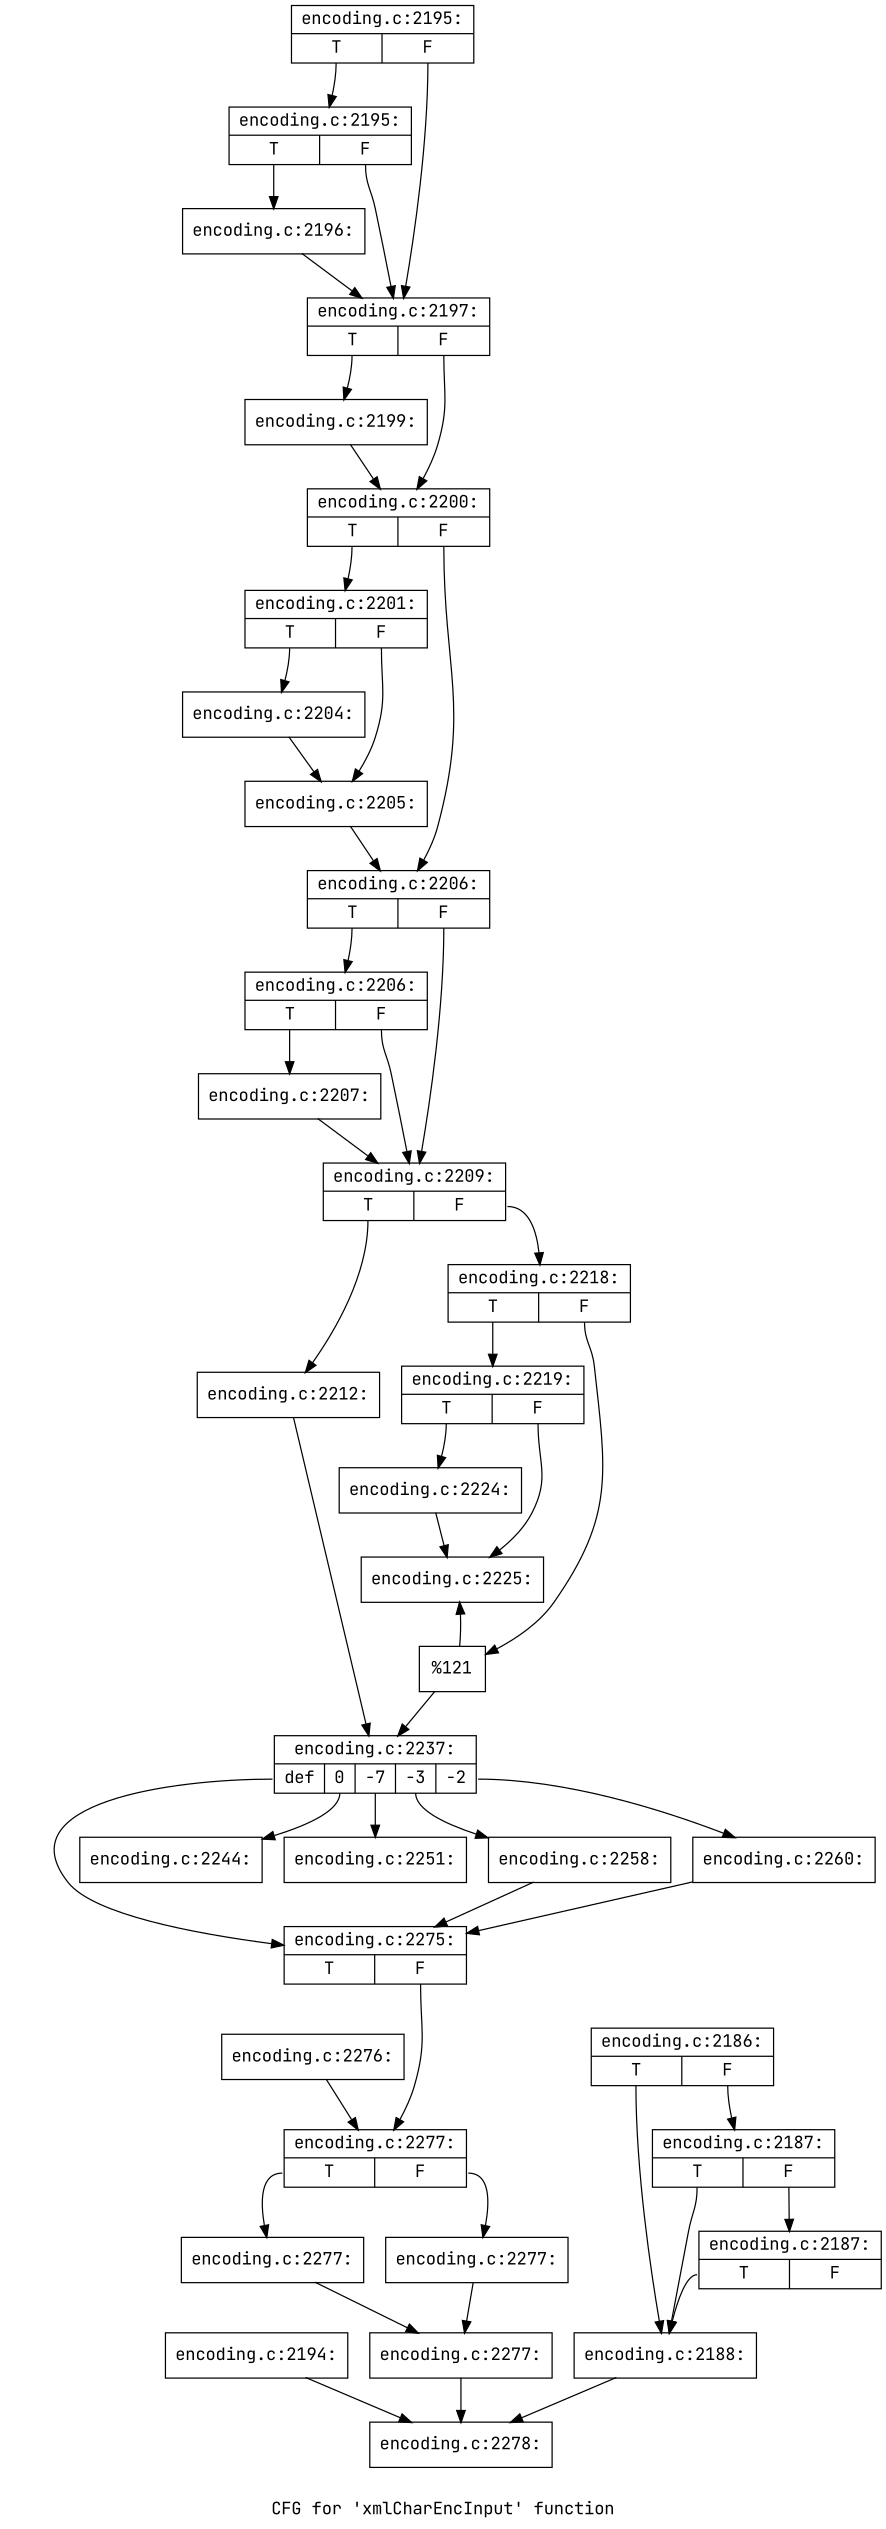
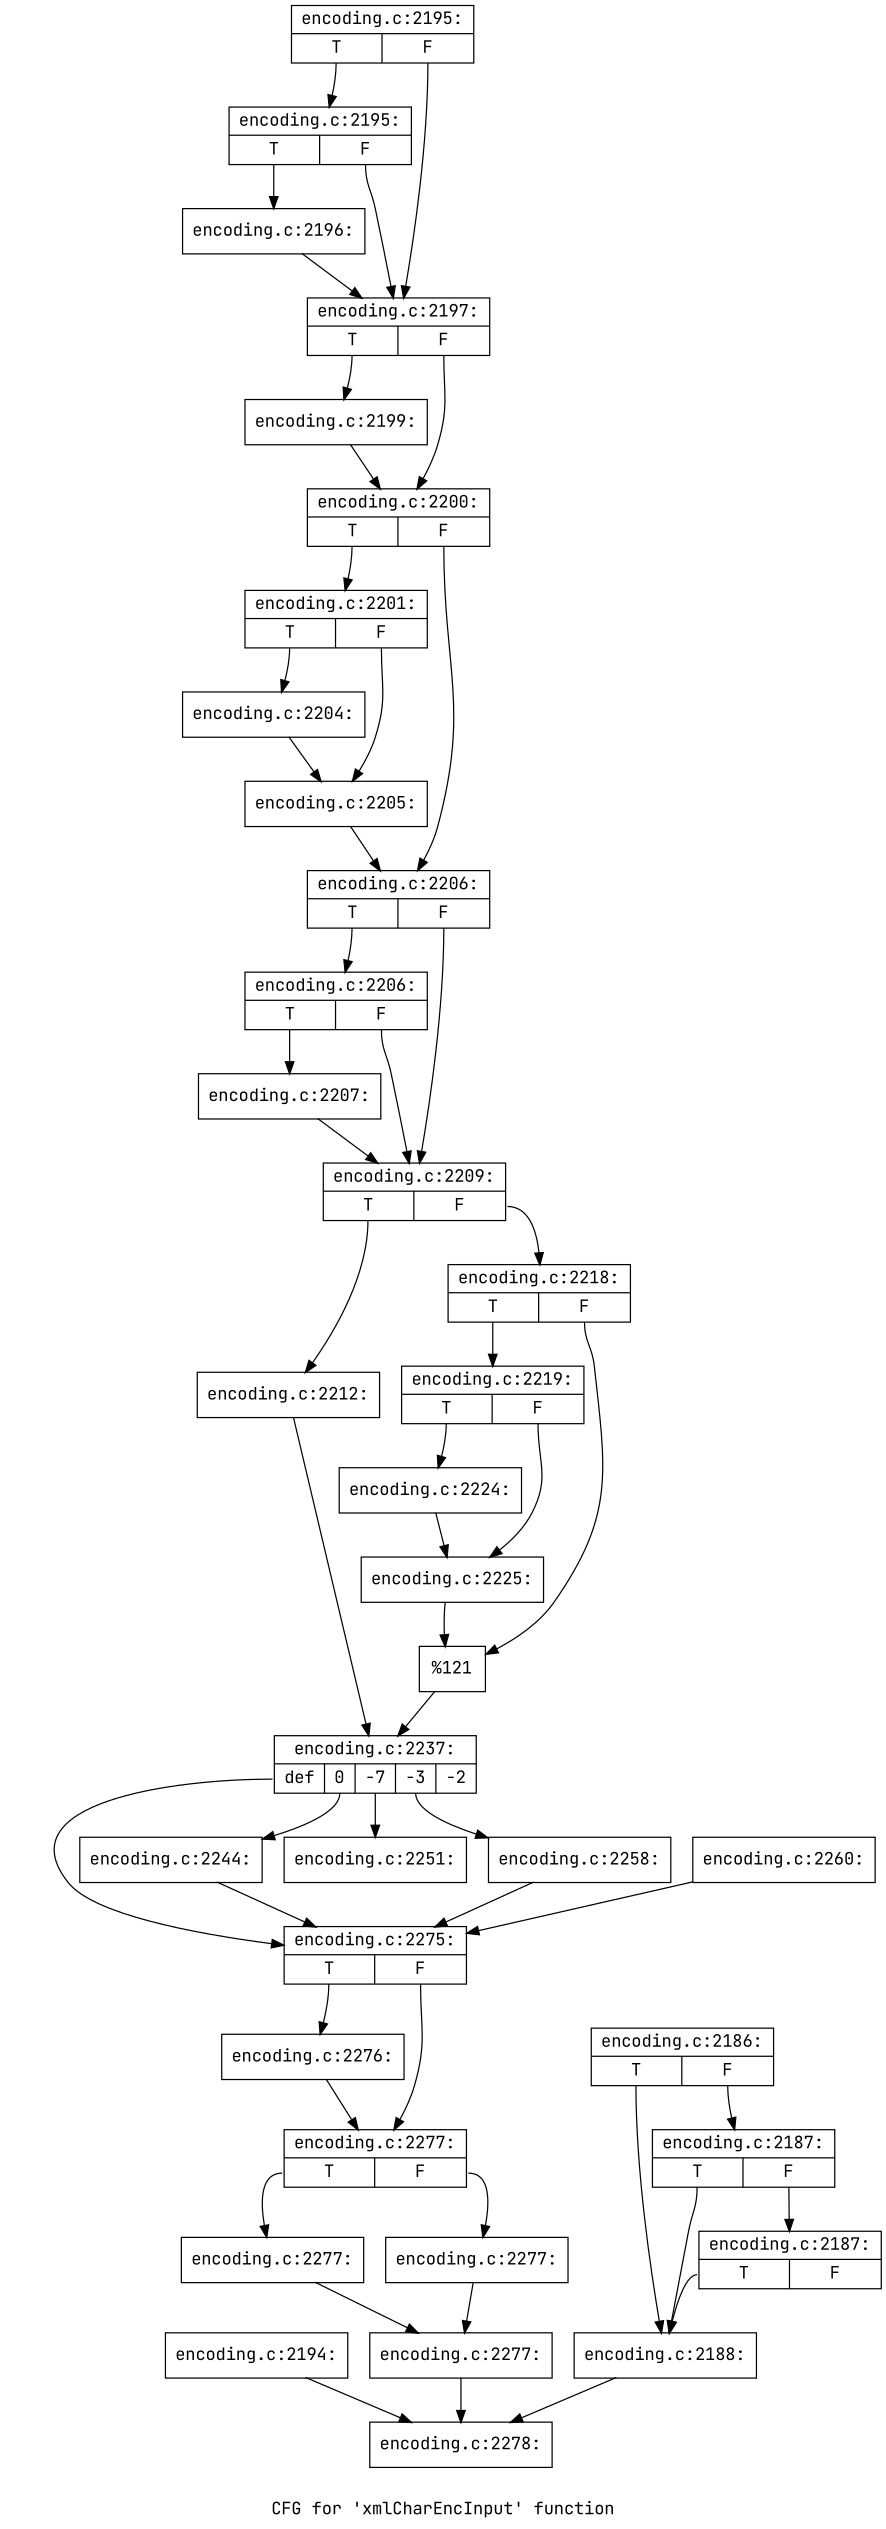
(461, 1631) -> (444, 1618)
(603, 1796) -> none
none -> (261, 1902)
none -> (327, 2003)
